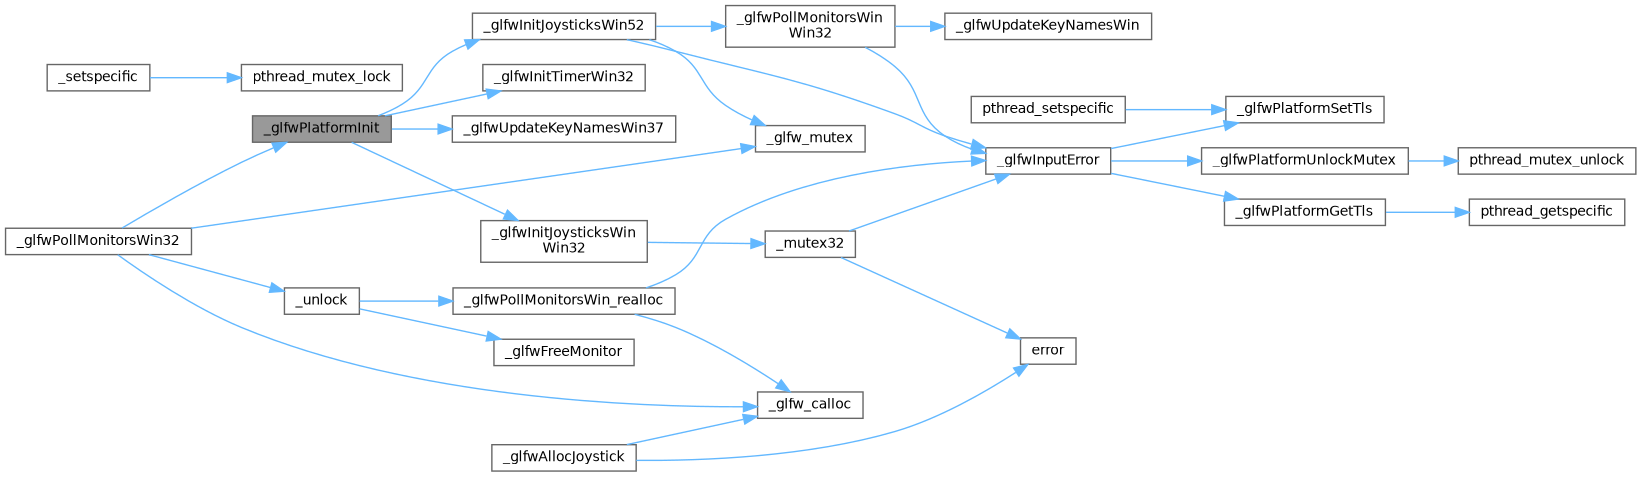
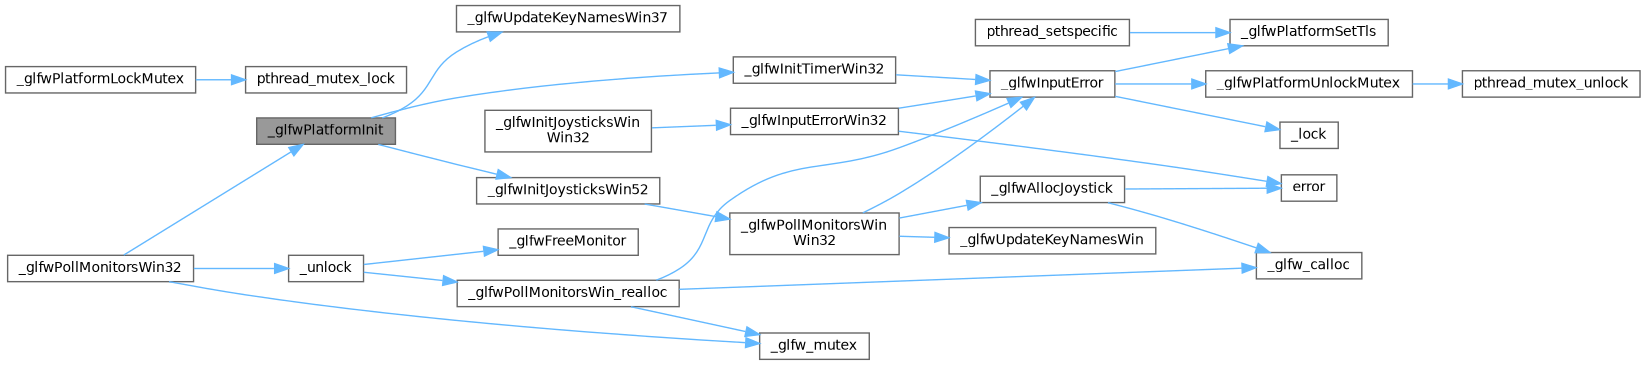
(99, 78) -> (101, 80)
(702, 78) -> (688, 319)
(802, 83) -> (936, 77)
(428, 178) -> none
none -> (933, 212)
(1305, 212) -> (1309, 135)
(1547, 212) -> none
(810, 244) -> (814, 121)
(418, 378) -> none
